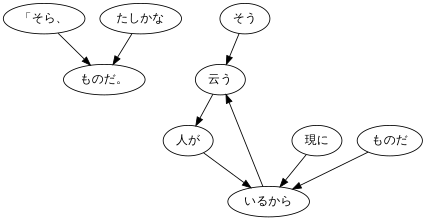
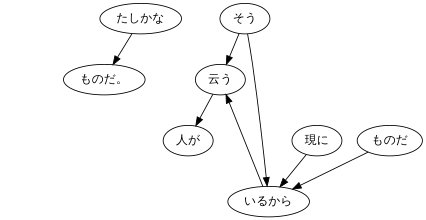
(44, 19) -> none
(224, 168) -> (258, 106)
